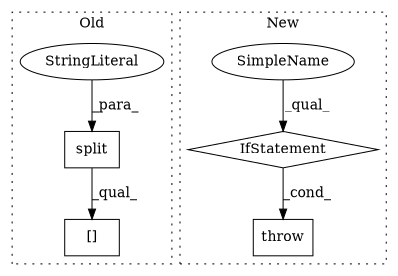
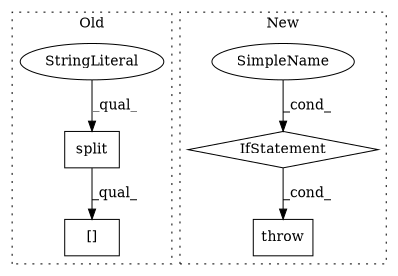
(115, 106) -> (115, 106)
(307, 106) -> (307, 106)
